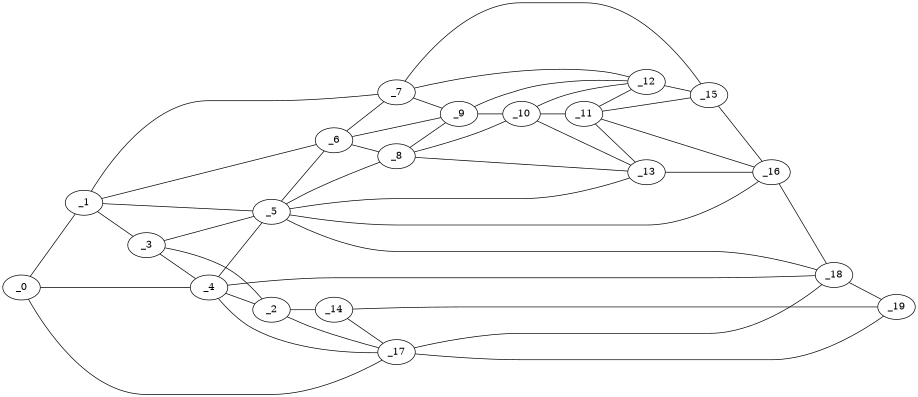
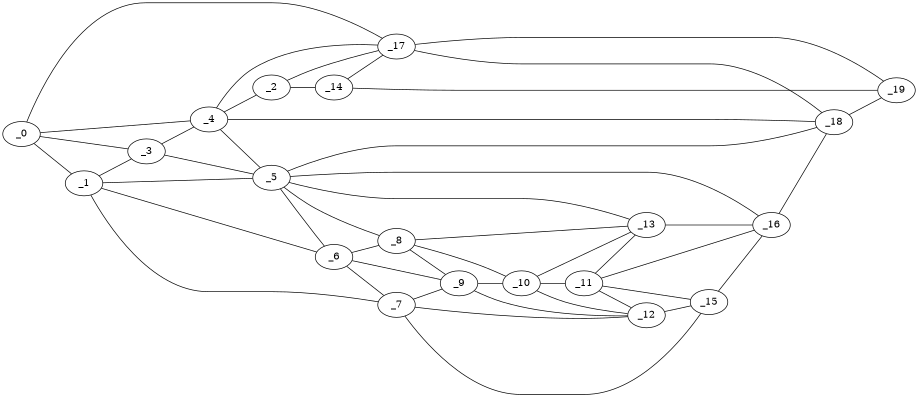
(219, 264) -> (84, 143)
